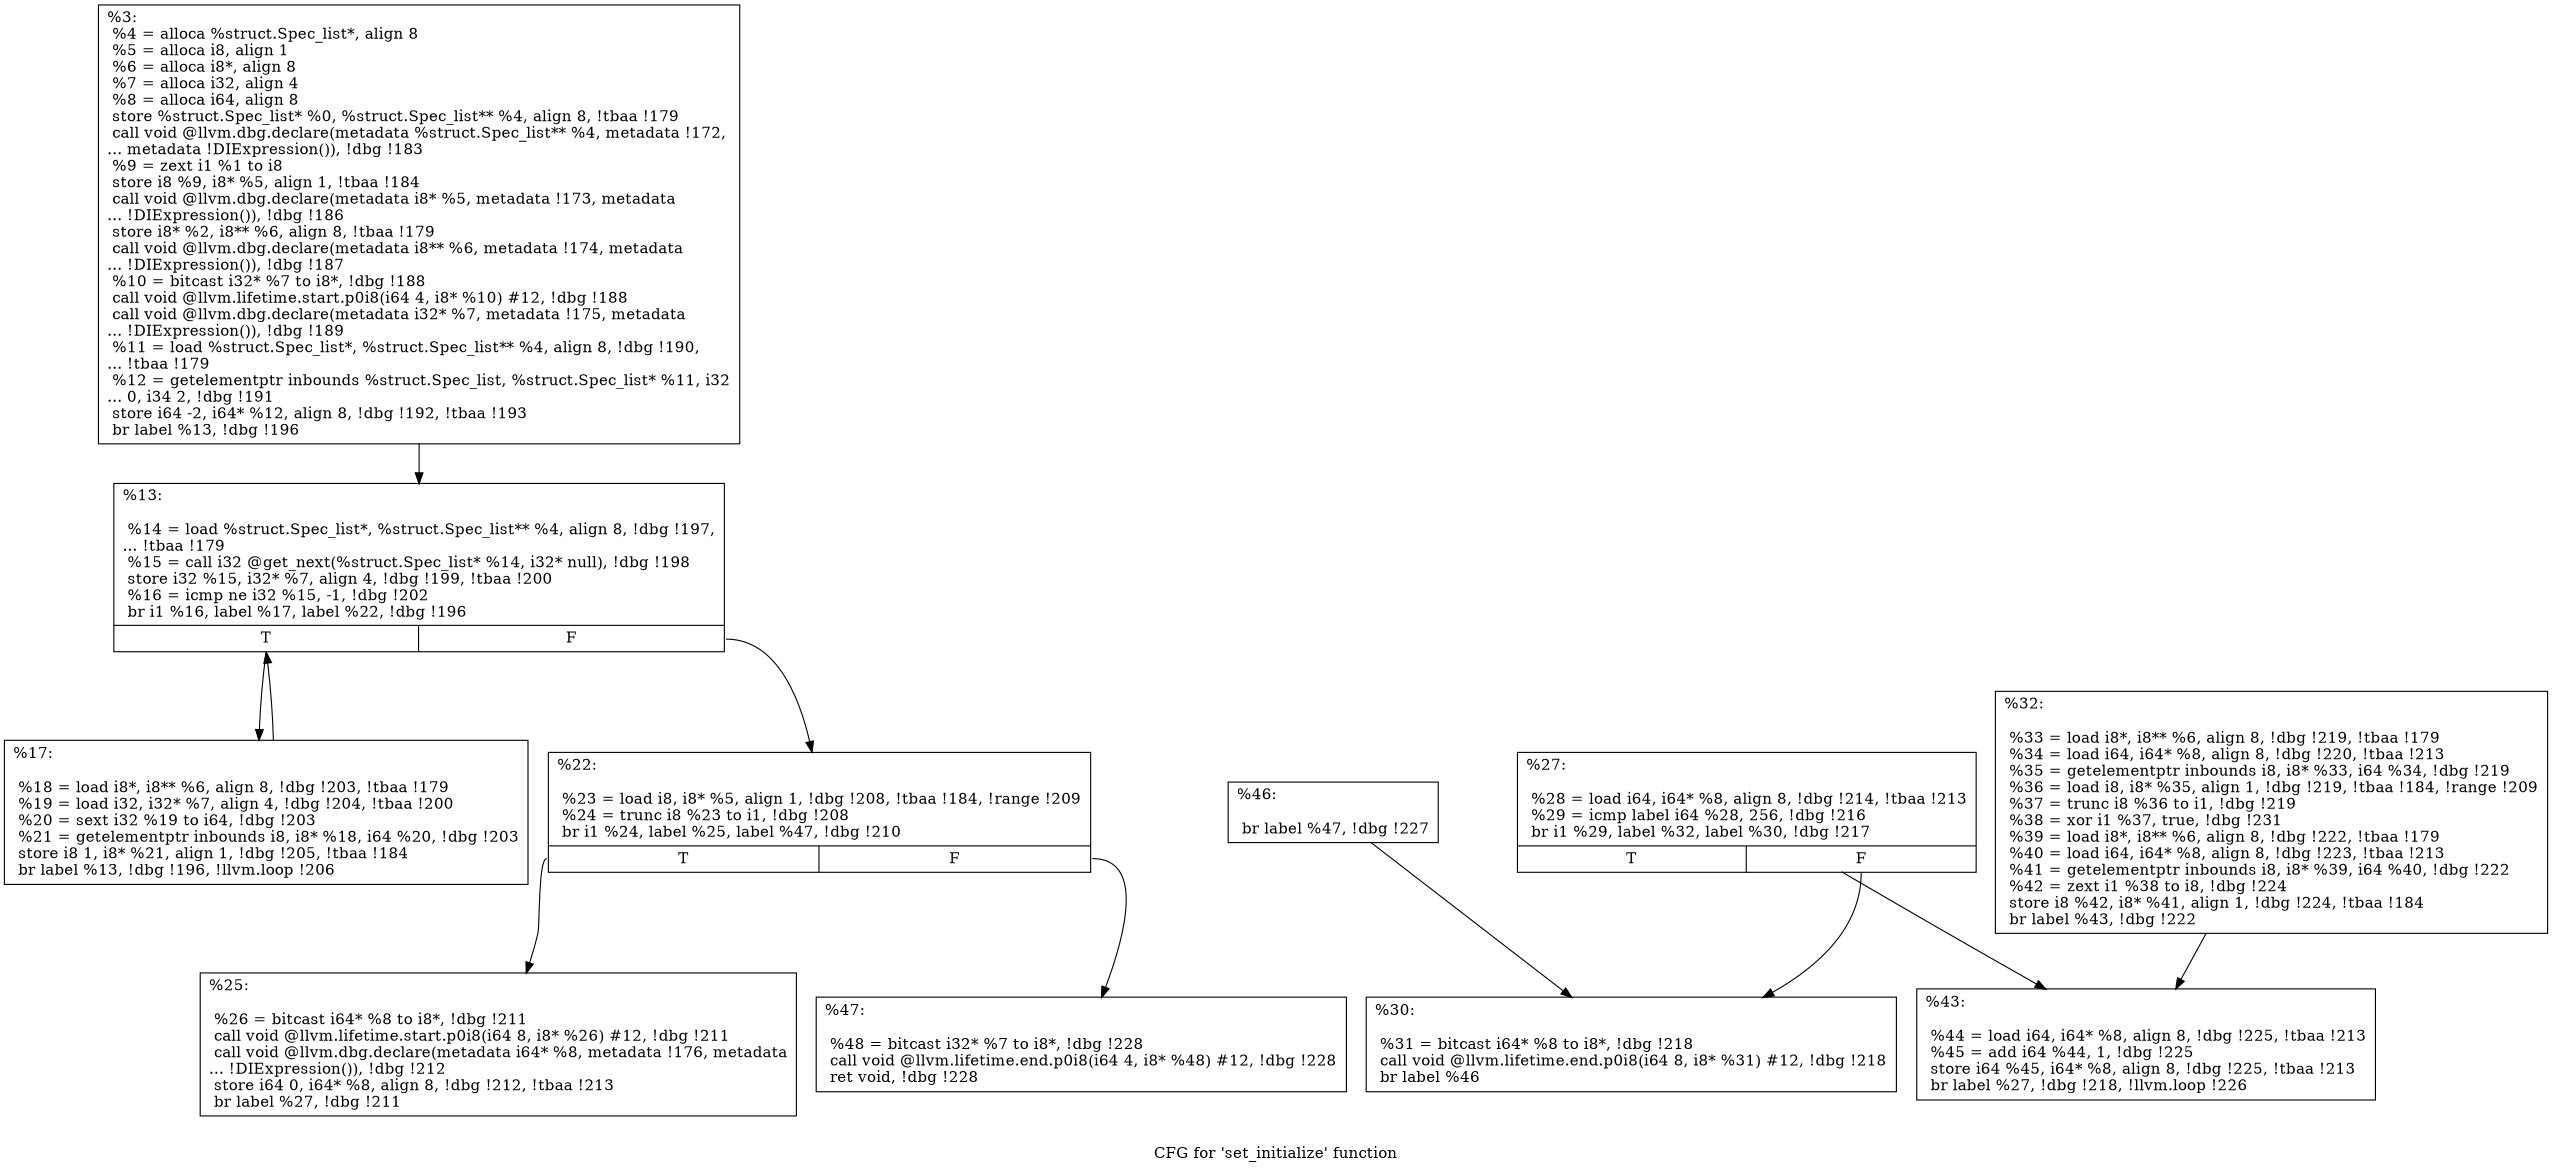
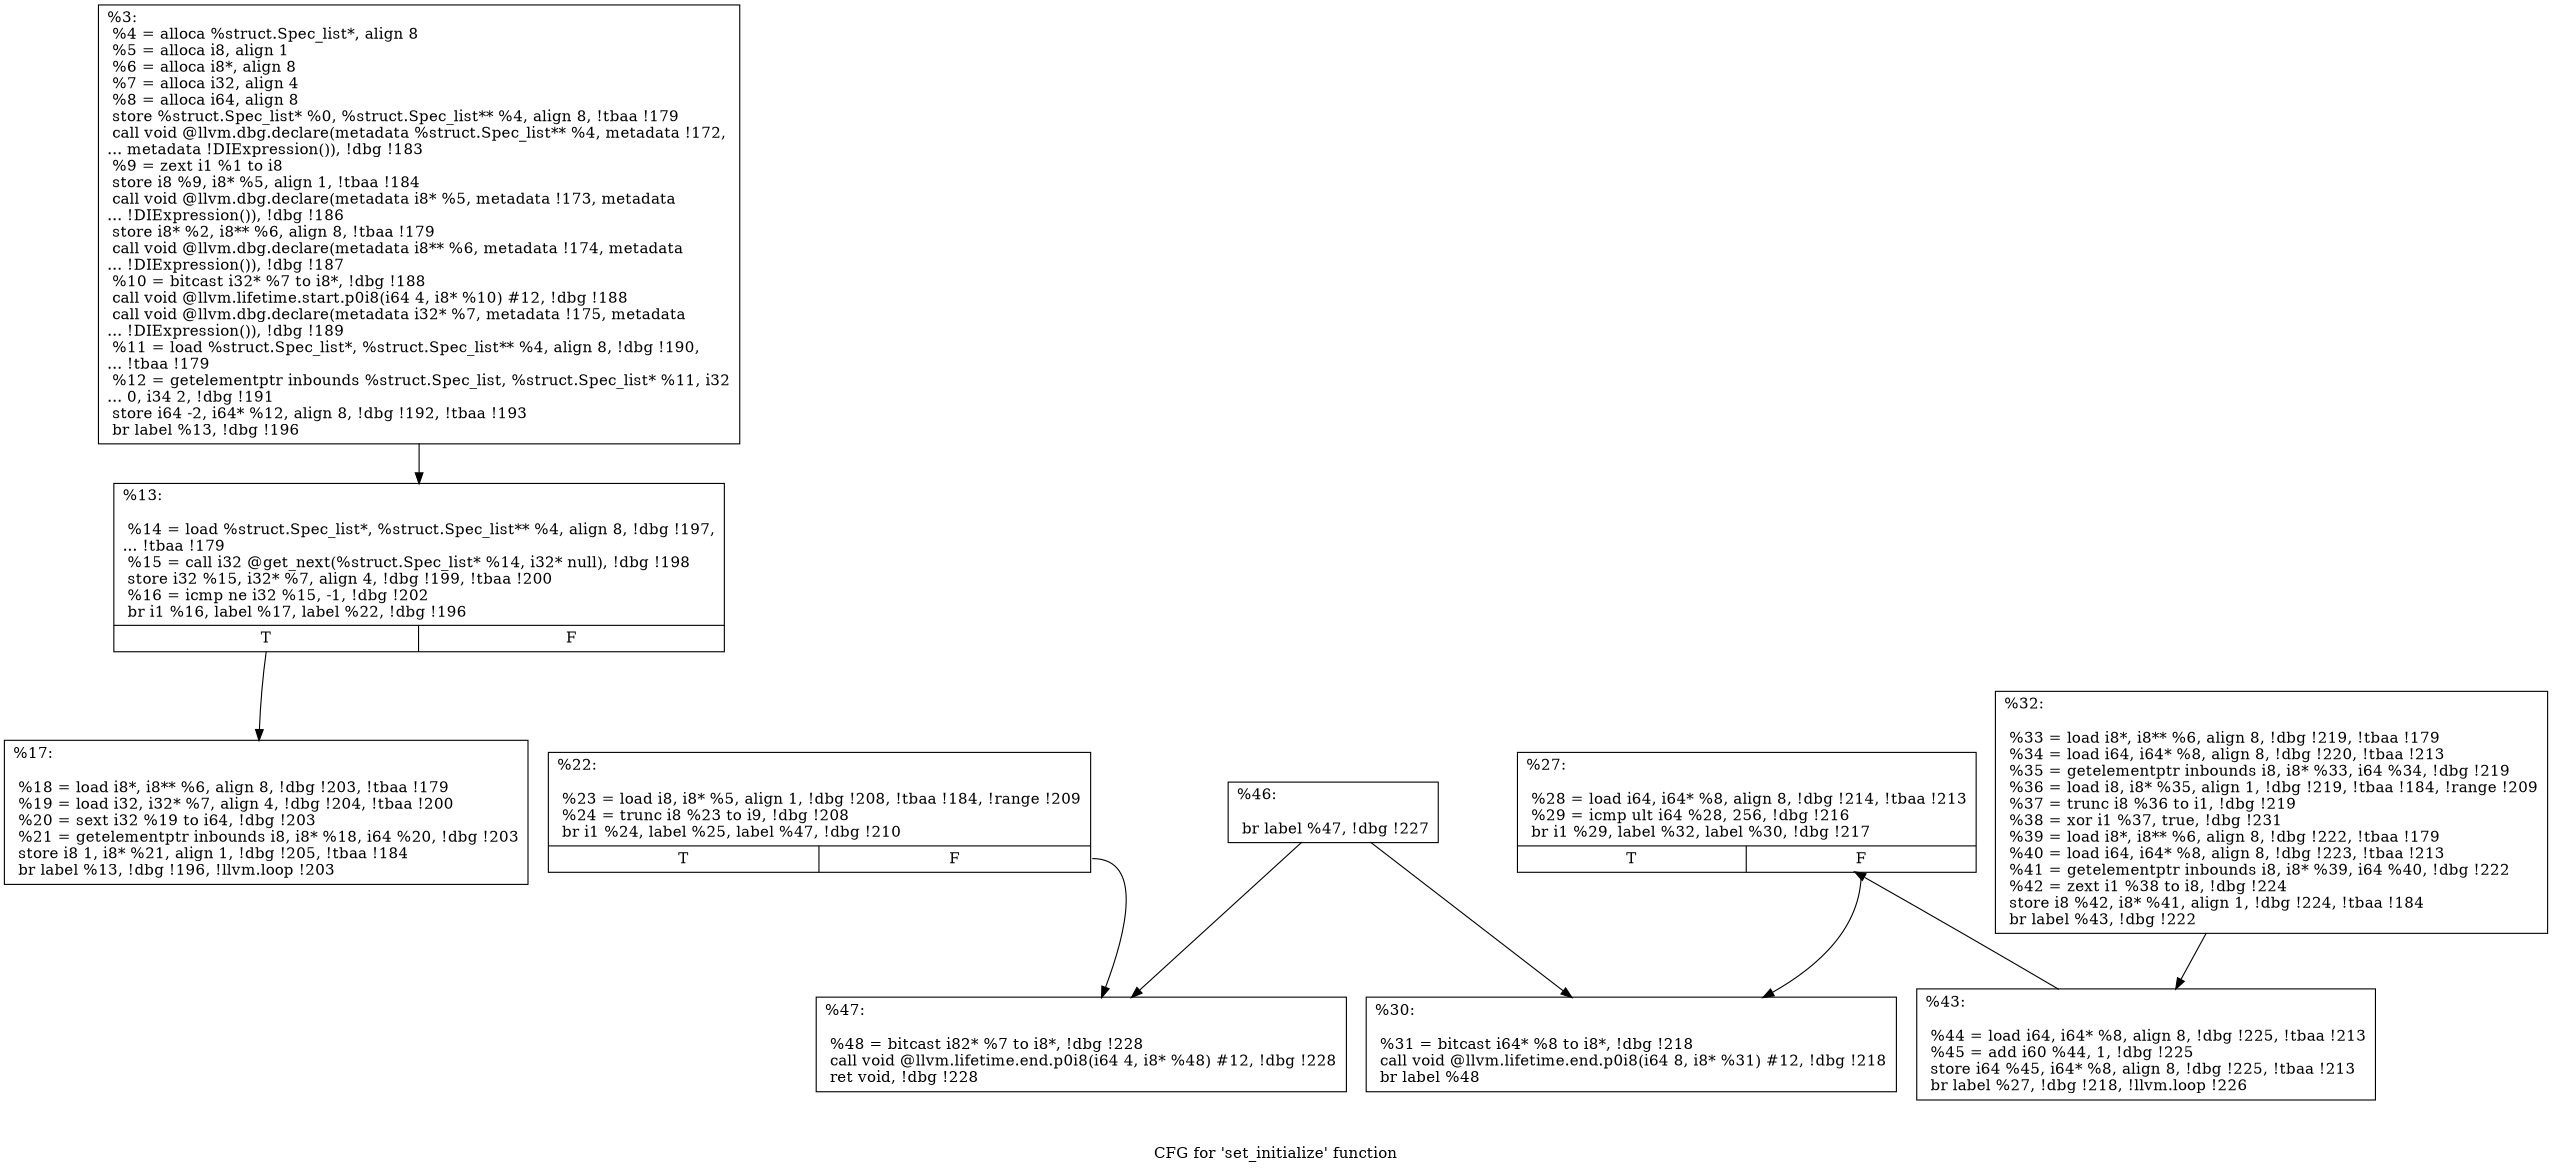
(784, 675) -> none
(271, 702) -> none
(703, 816) -> (703, 816)
(1697, 816) -> (1689, 816)
(174, 870) -> (174, 870)
none -> (1221, 916)
(1939, 928) -> (1962, 933)
(498, 1044) -> none
(985, 1044) -> (985, 1044)
(2060, 1053) -> (2060, 1053)
(1428, 1077) -> (1428, 1077)
